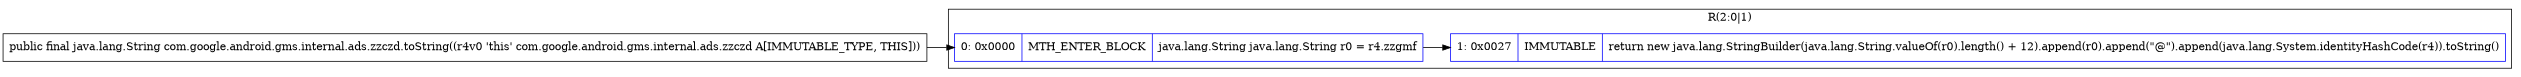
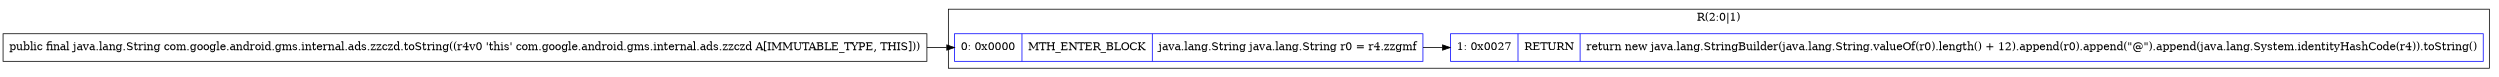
(1560, 47) -> (1549, 47)
